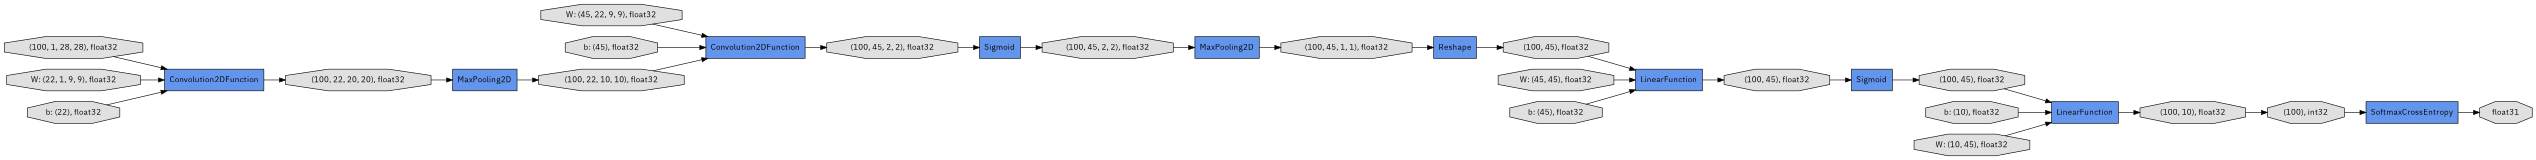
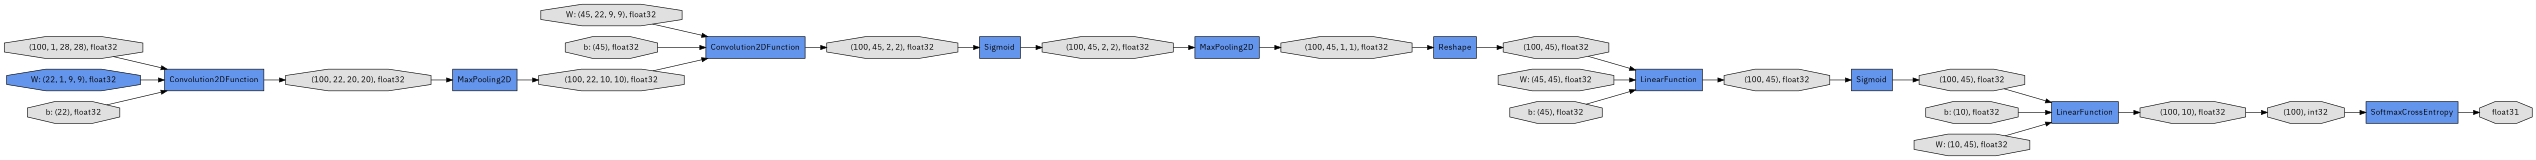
(74, 80) -> (74, 80)
